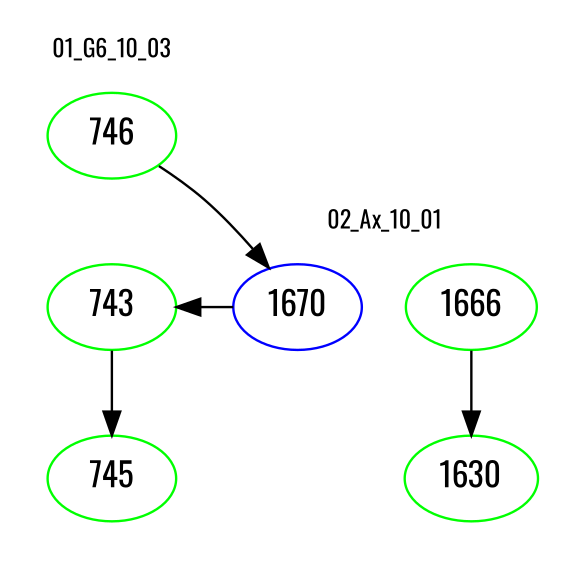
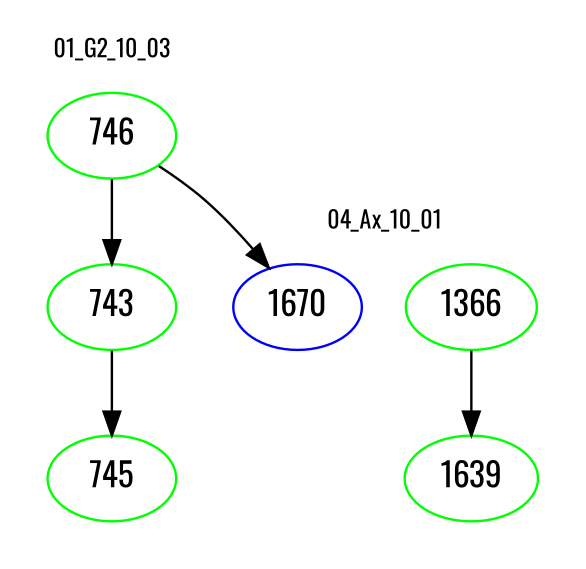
(112, 51) -> (112, 51)
(386, 223) -> (386, 223)
(217, 307) -> (112, 210)
(471, 307) -> (471, 307)
(471, 478) -> (471, 478)
